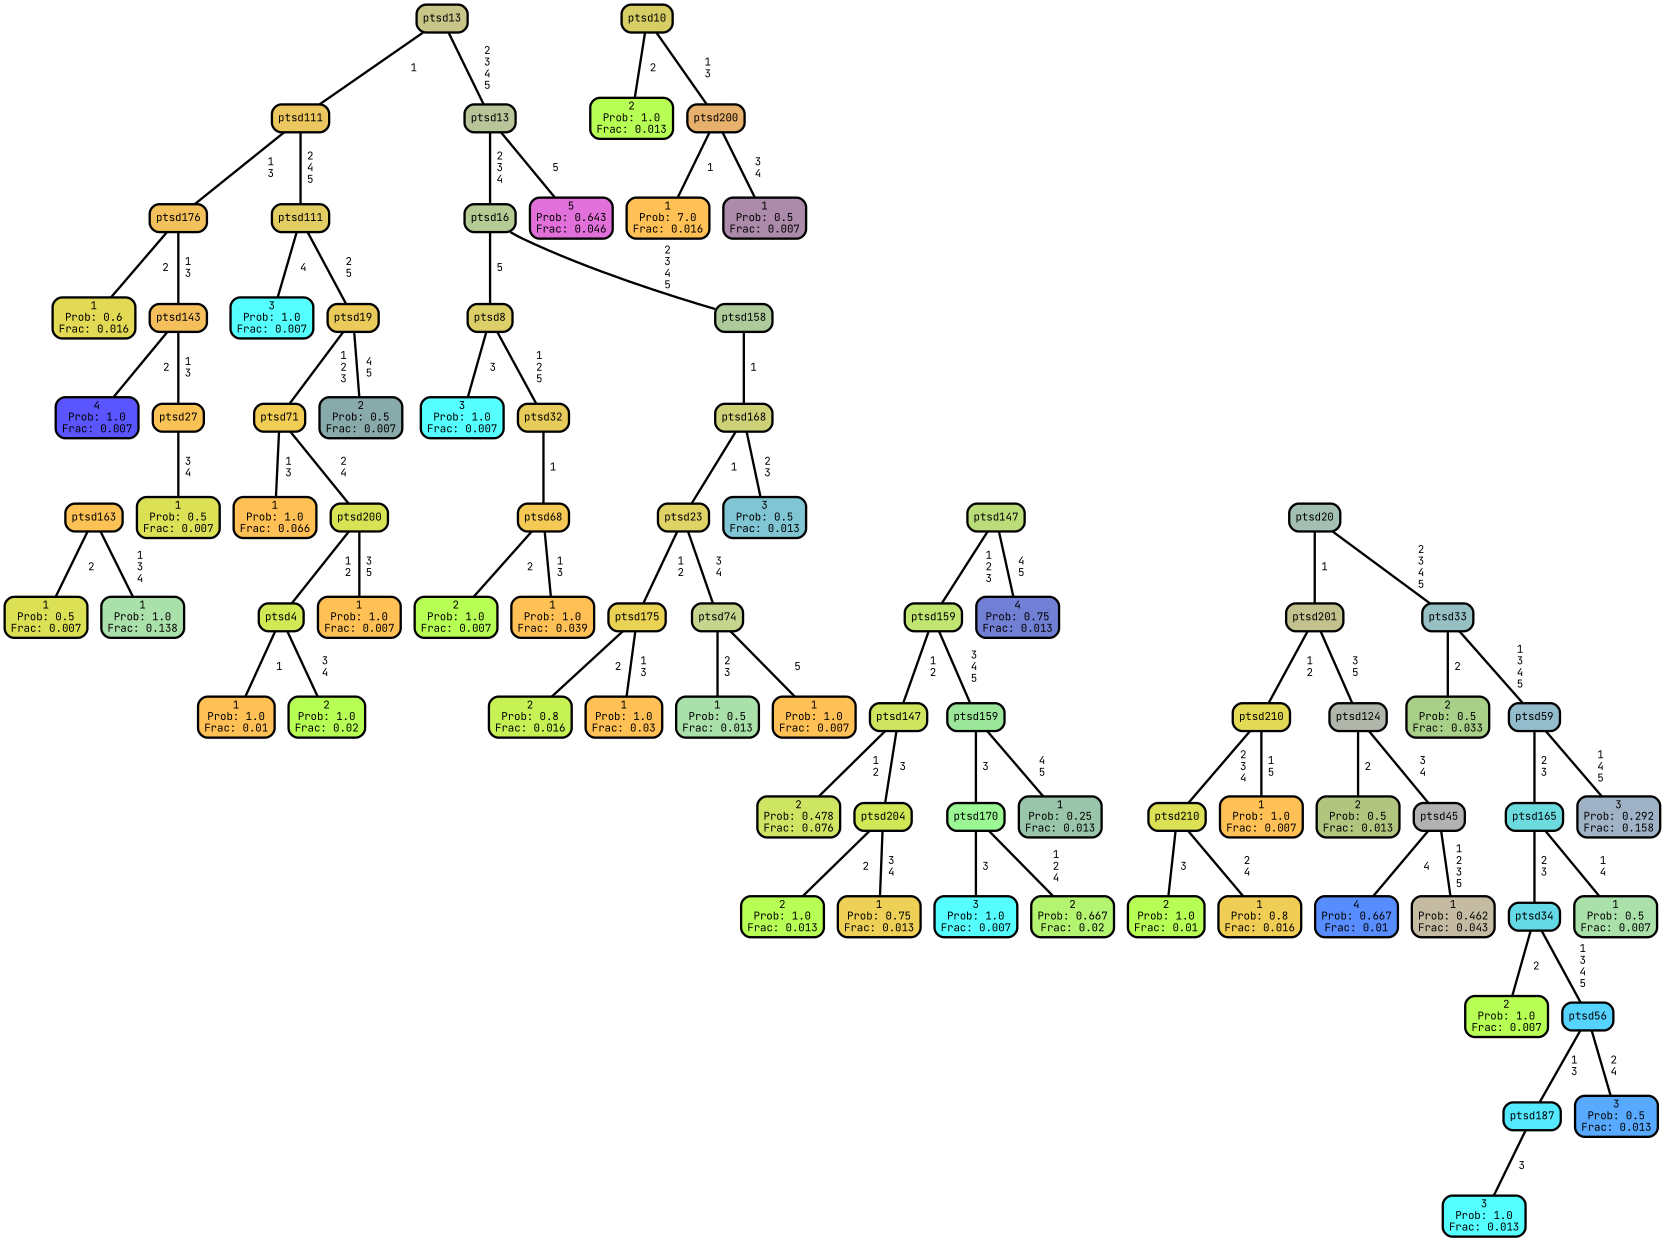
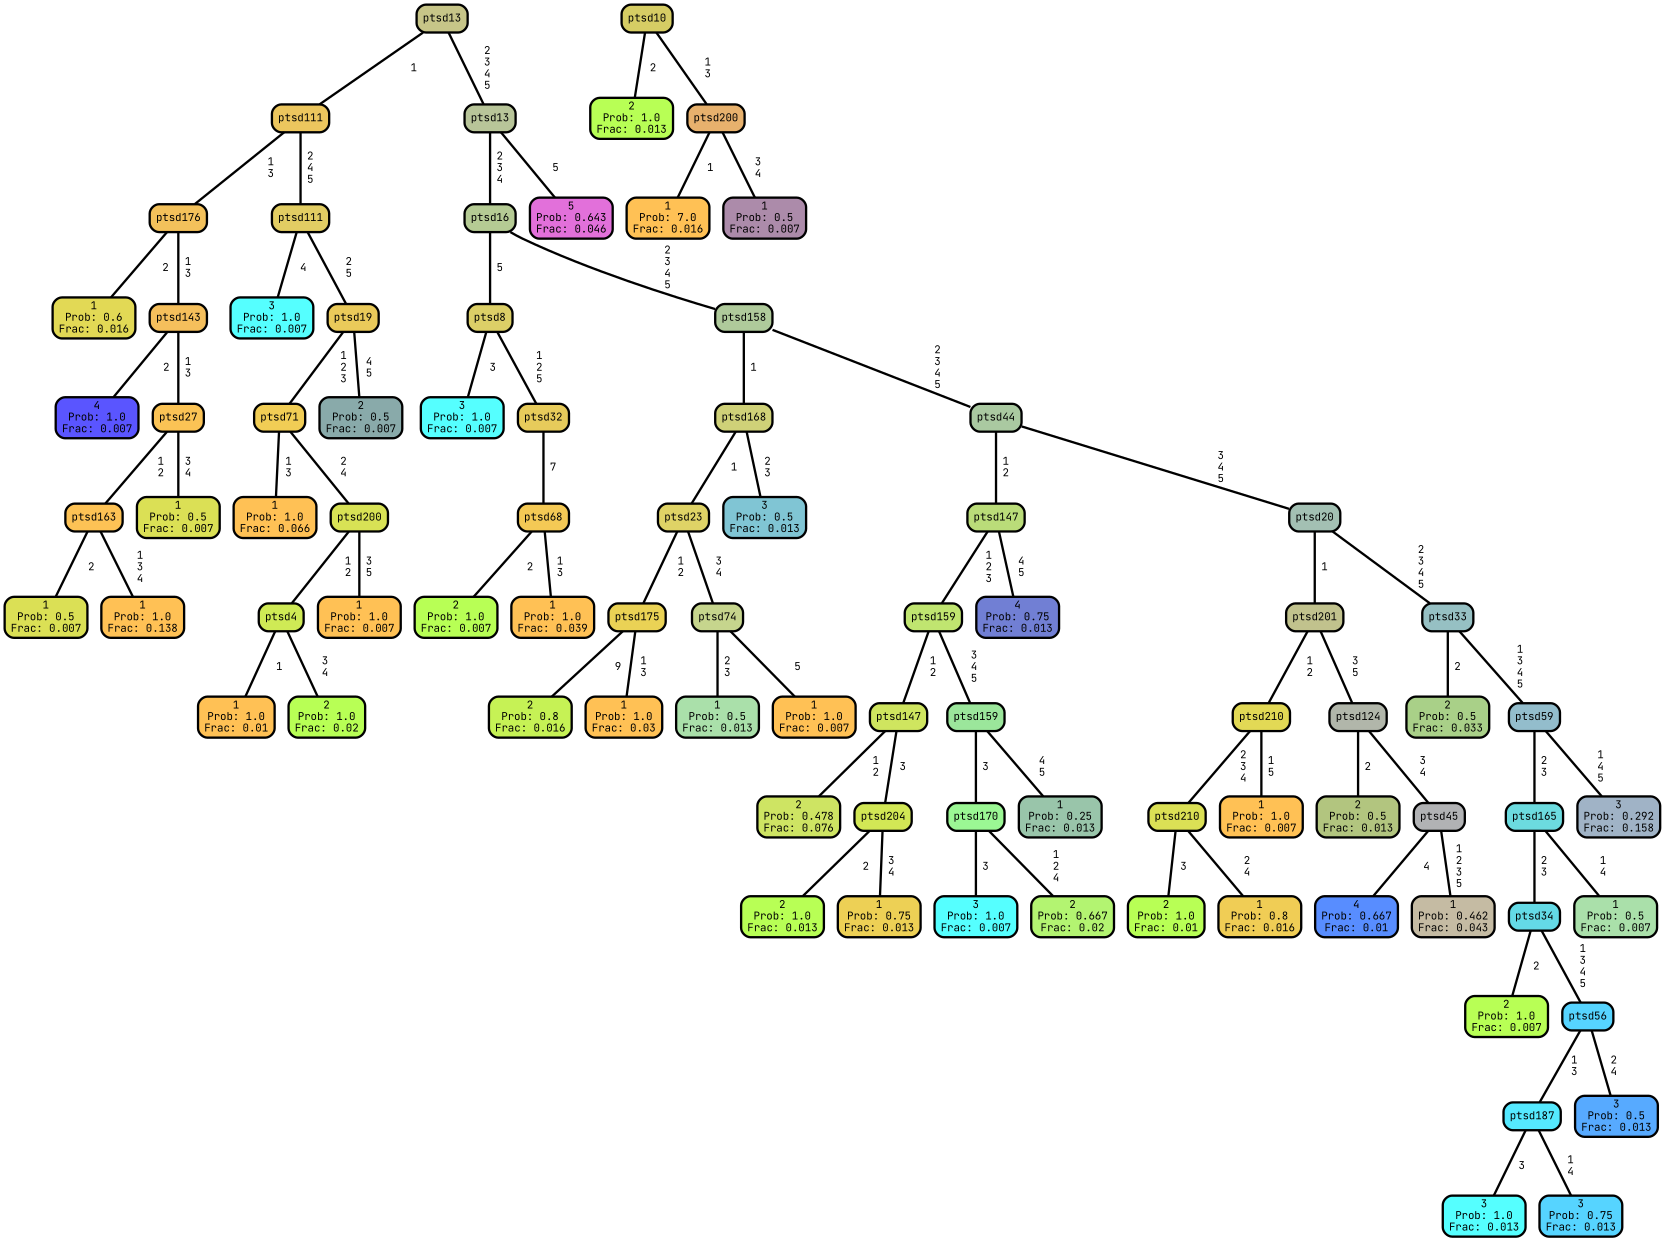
none -> (996, 418)
none -> (136, 468)
(550, 468) -> (550, 468)
(143, 617) -> (143, 617)
(615, 667) -> (615, 667)
none -> (1581, 1216)
